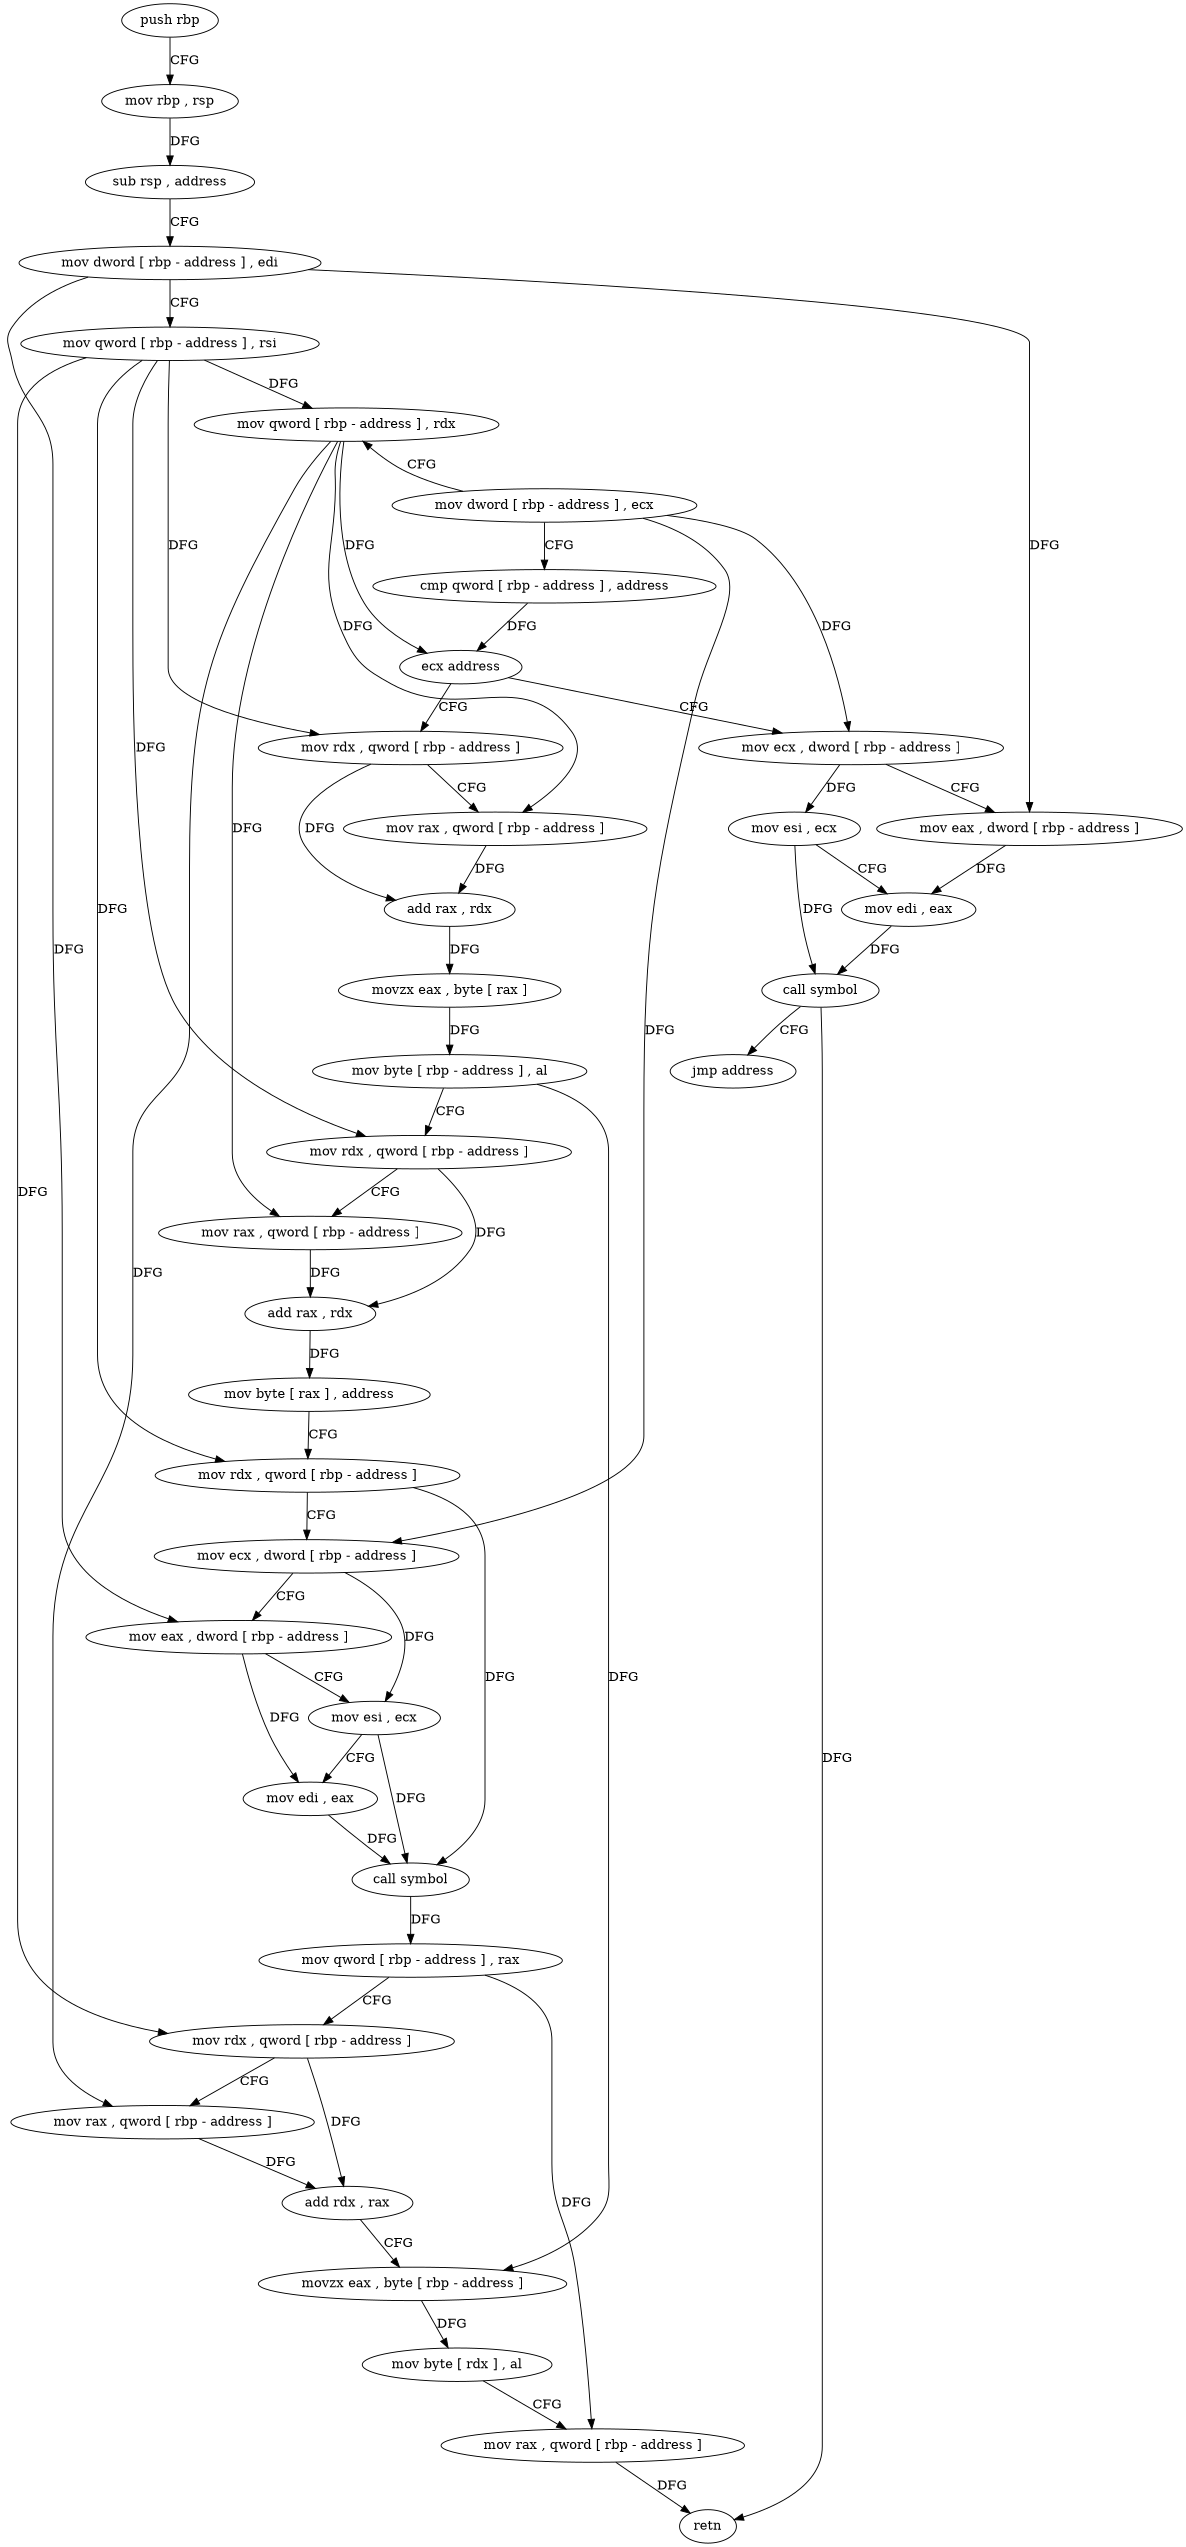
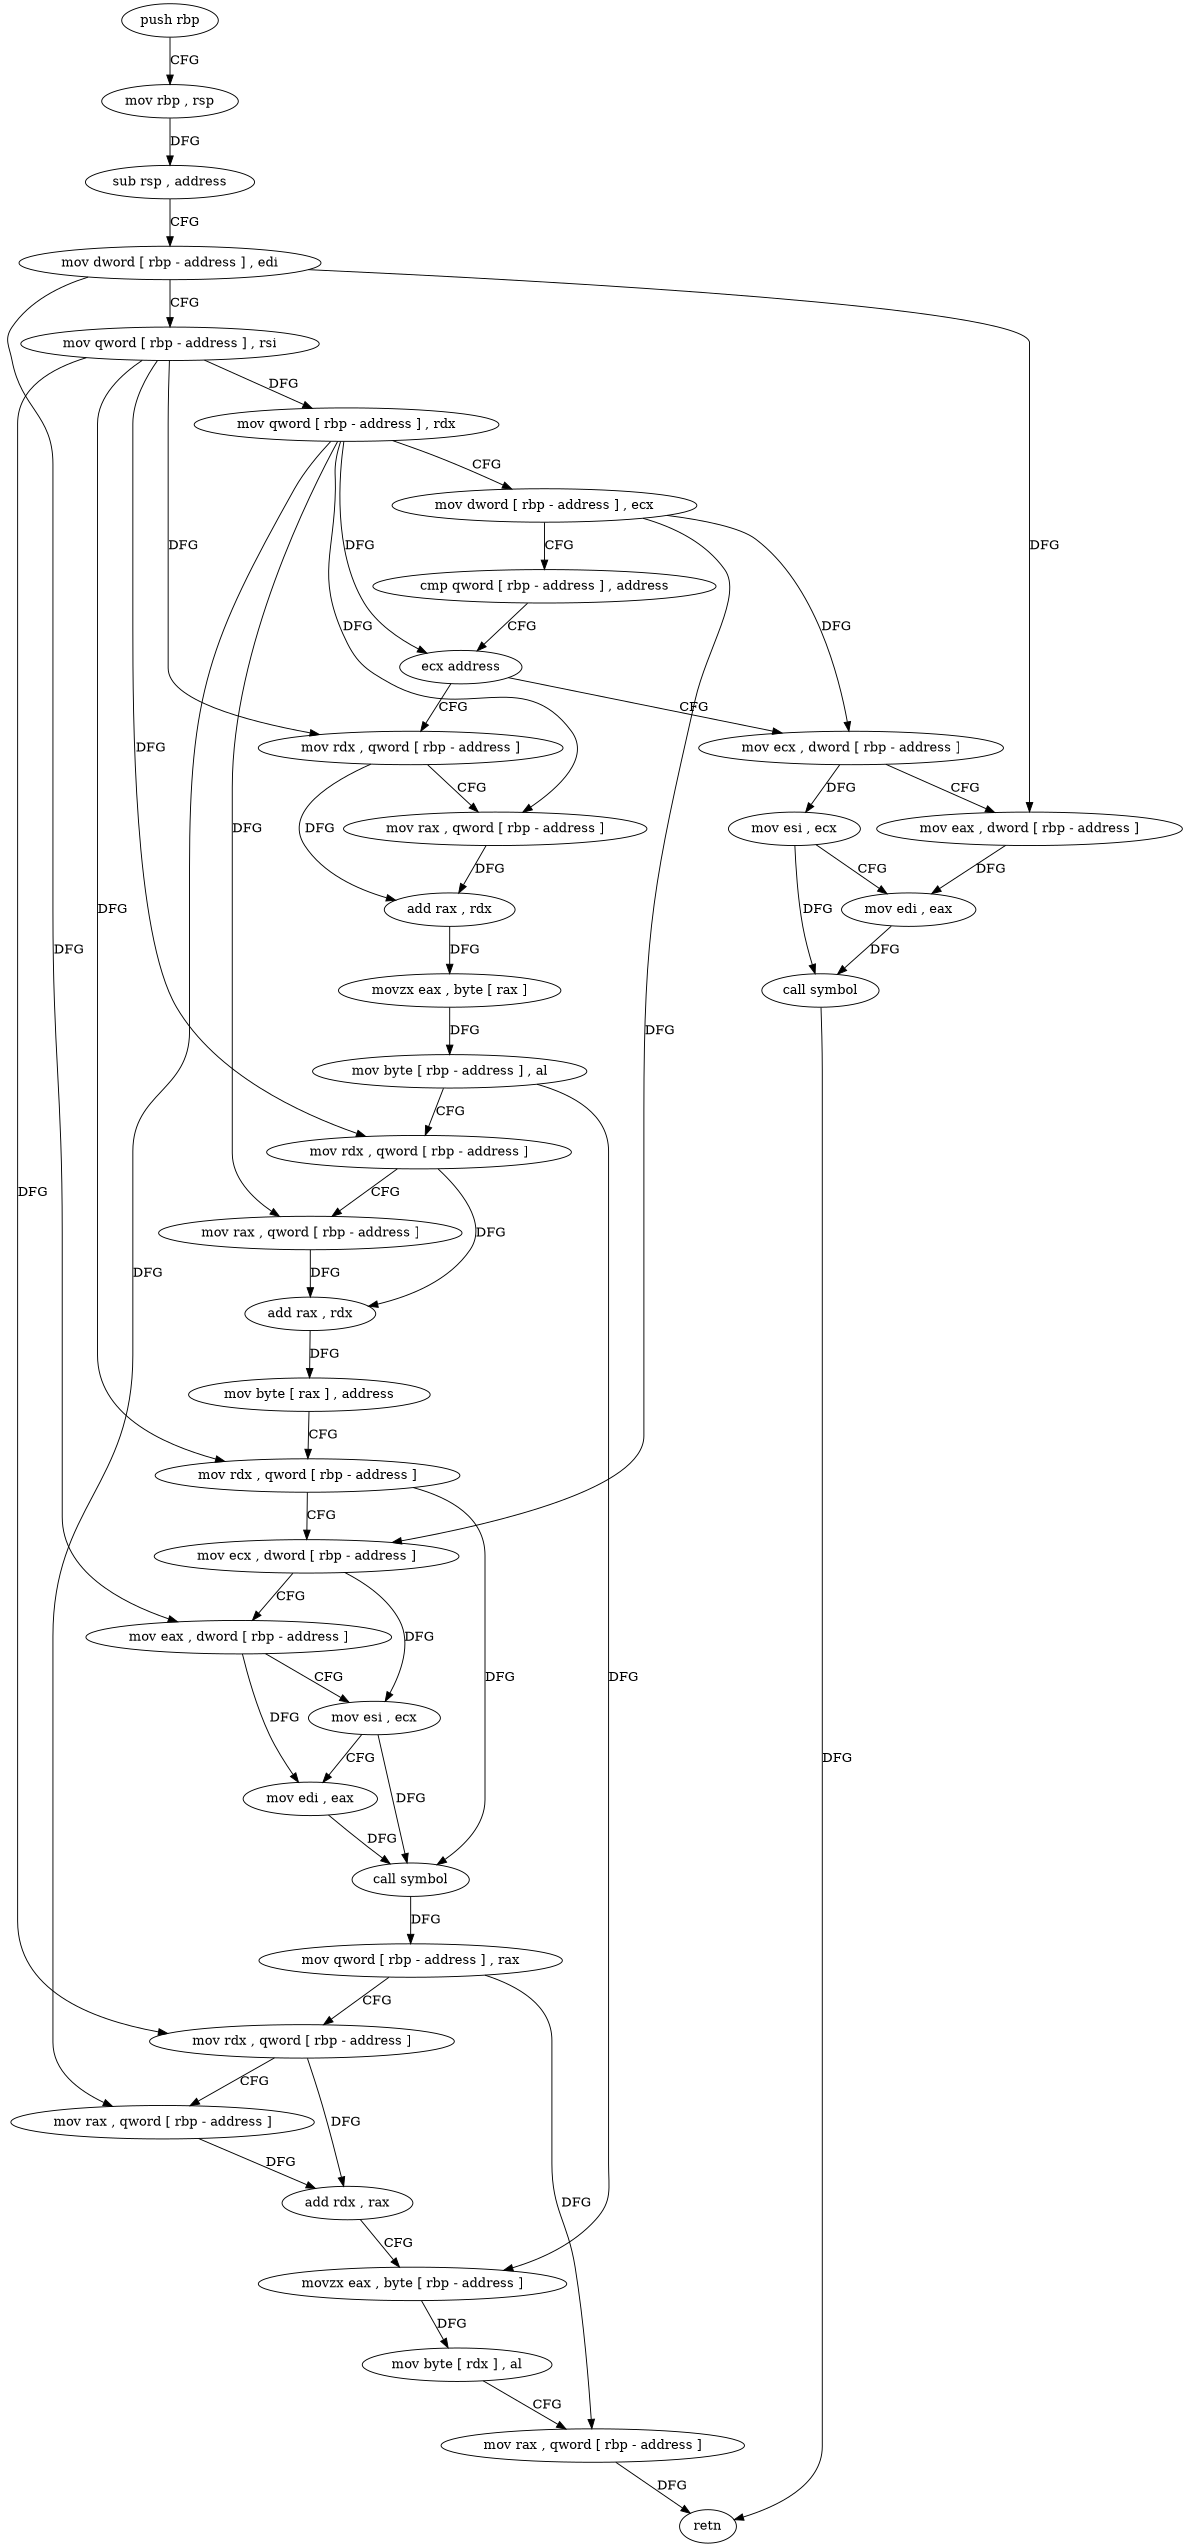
(414, 475) -> (448, 461)
(522, 627) -> (522, 627)
(733, 1071) -> none
